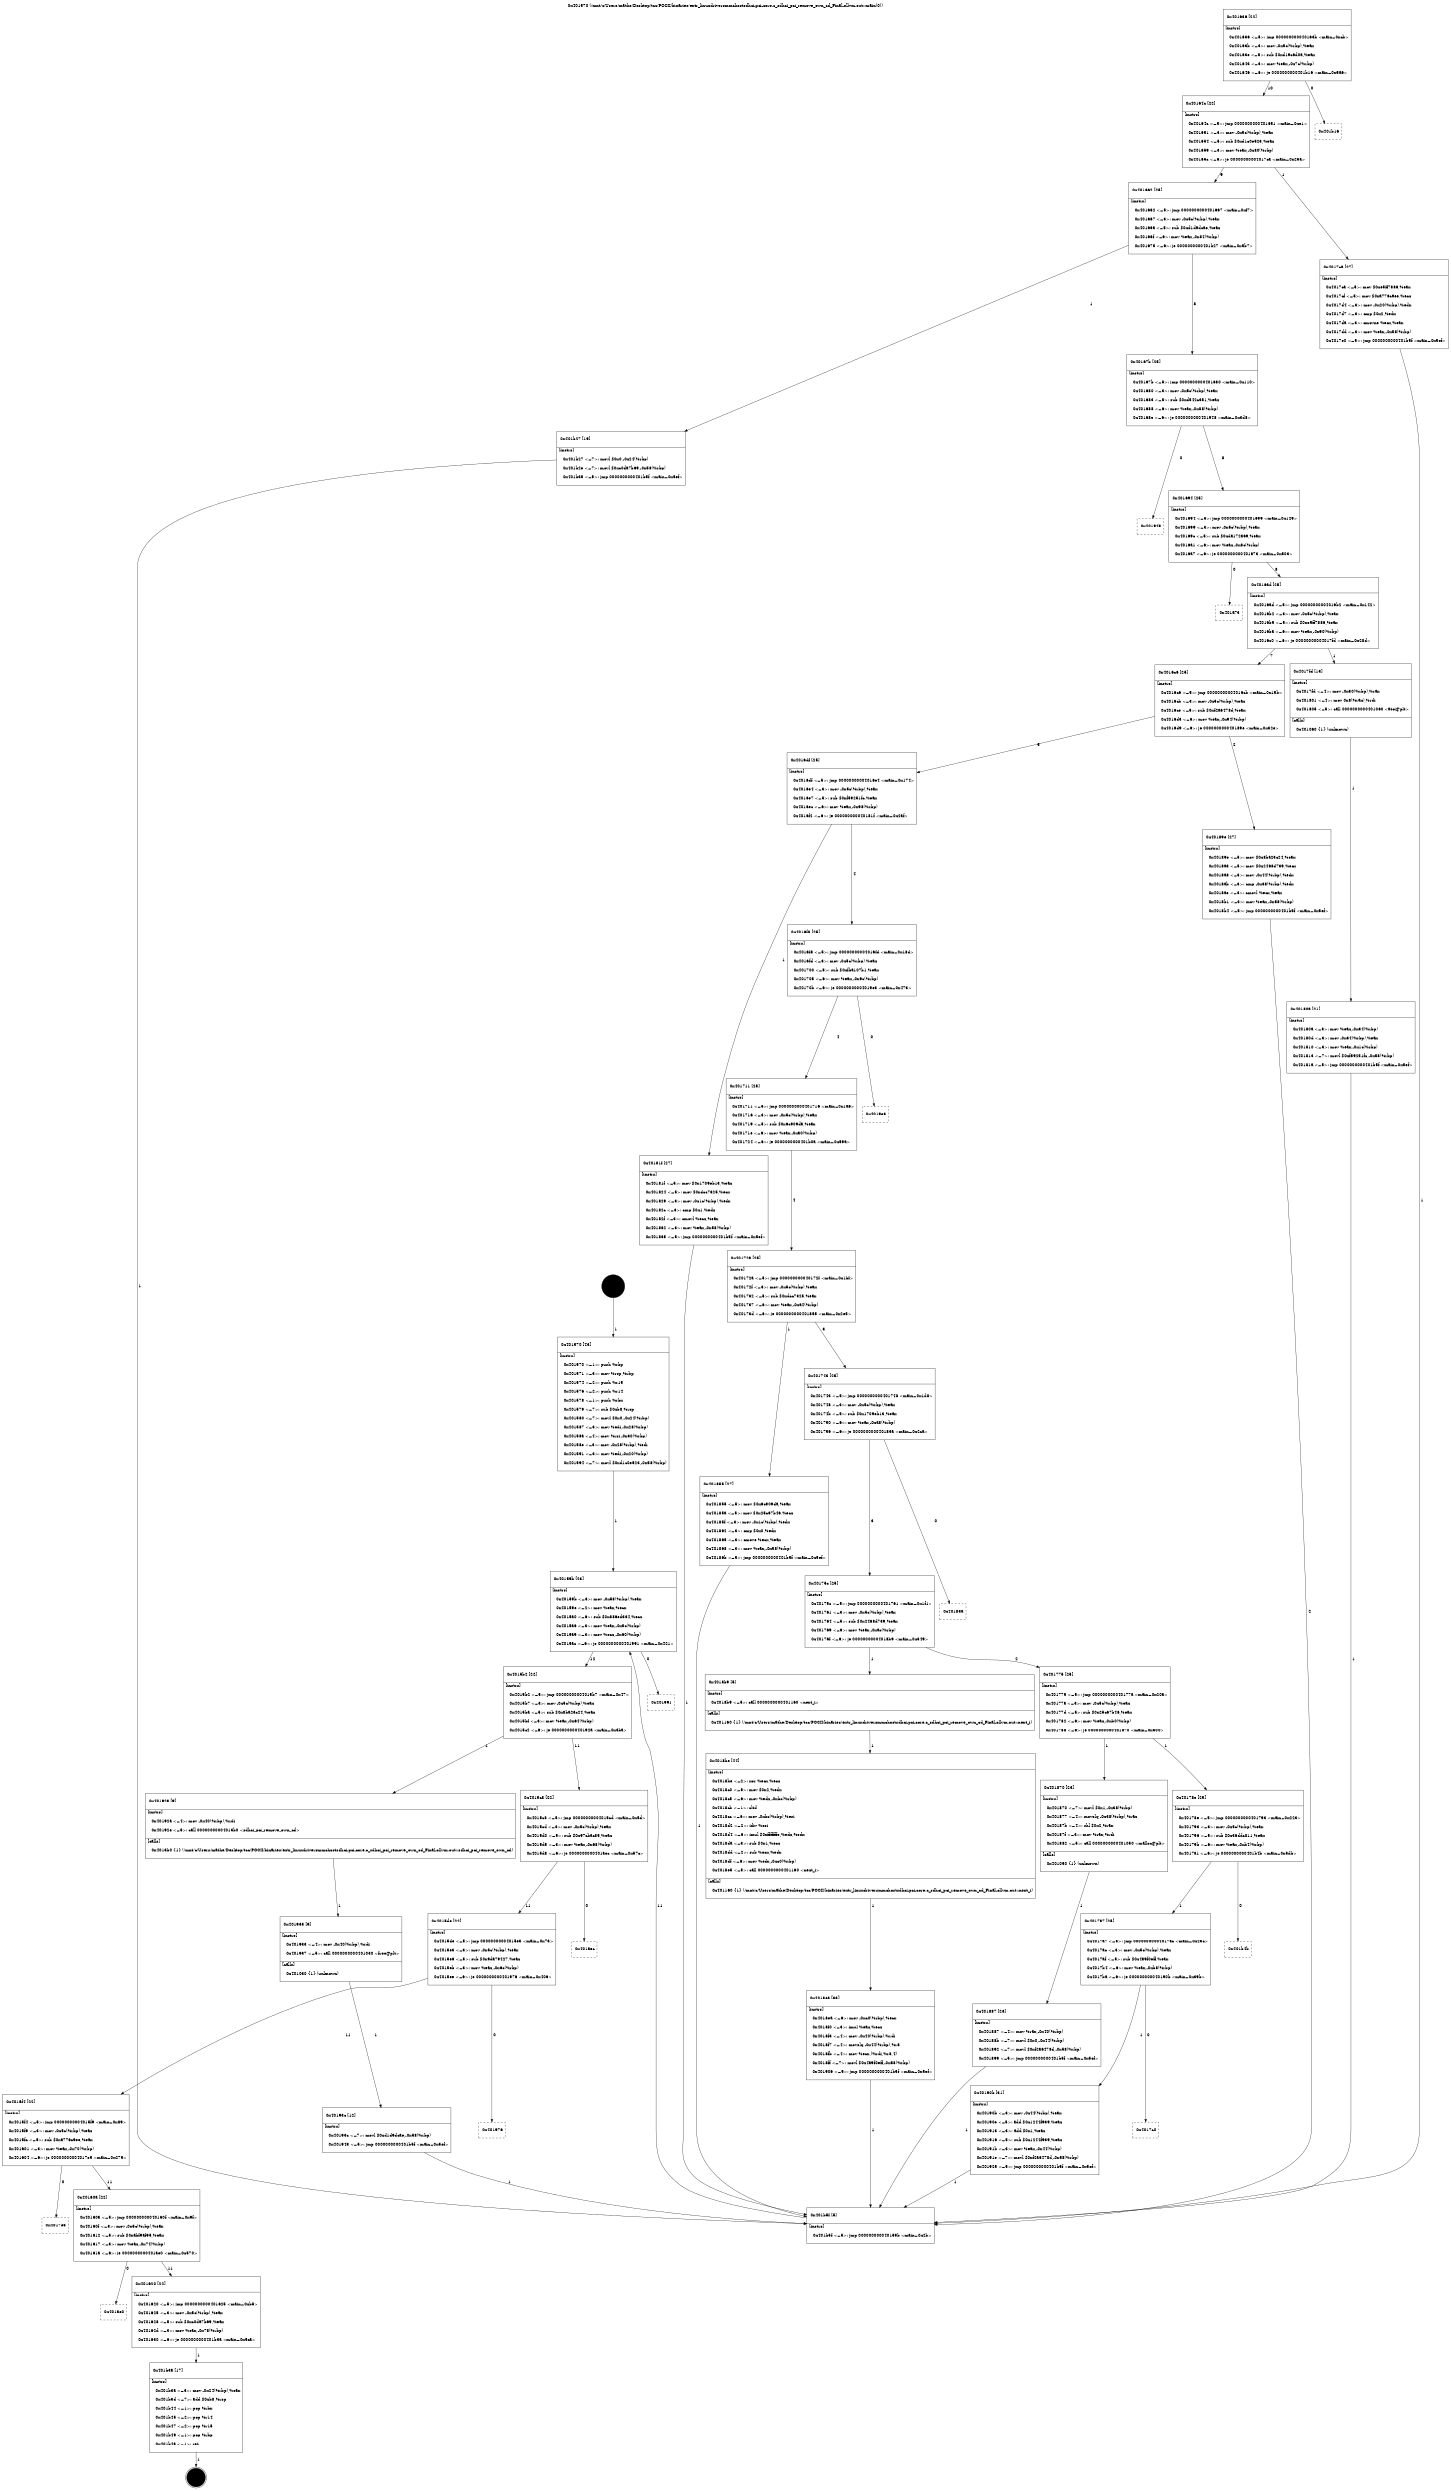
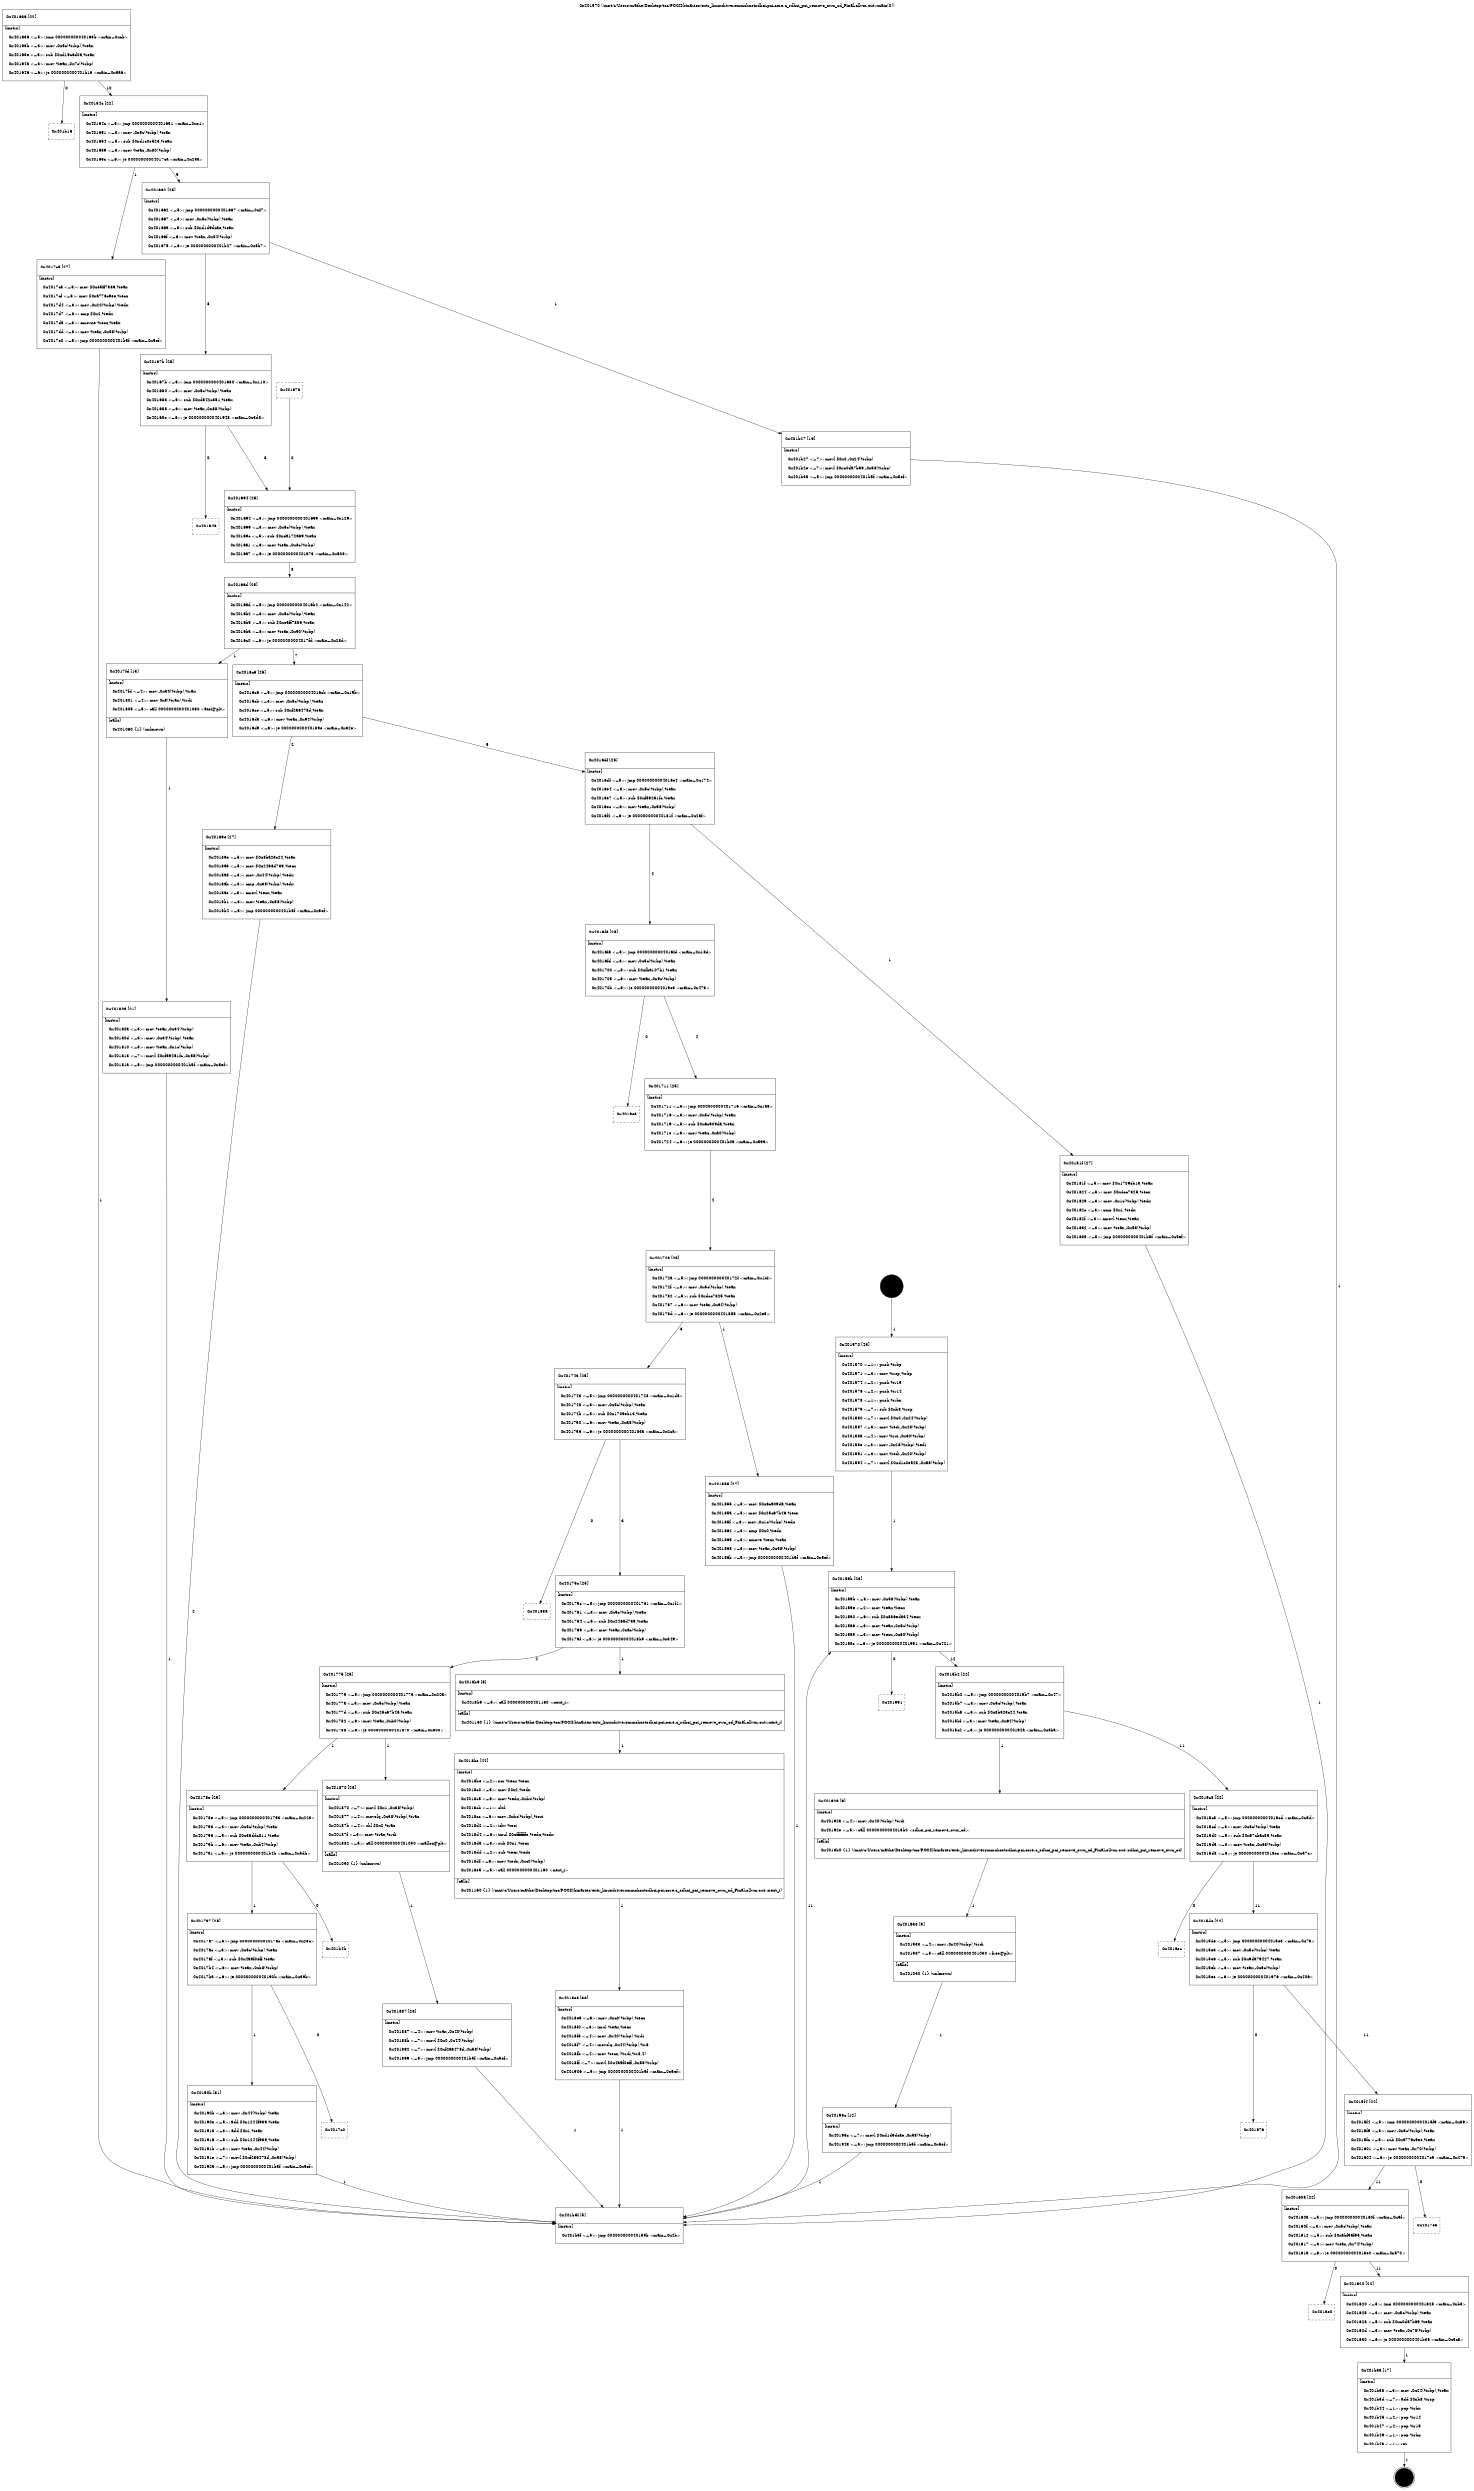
(1231, 582) -> (290, 443)
